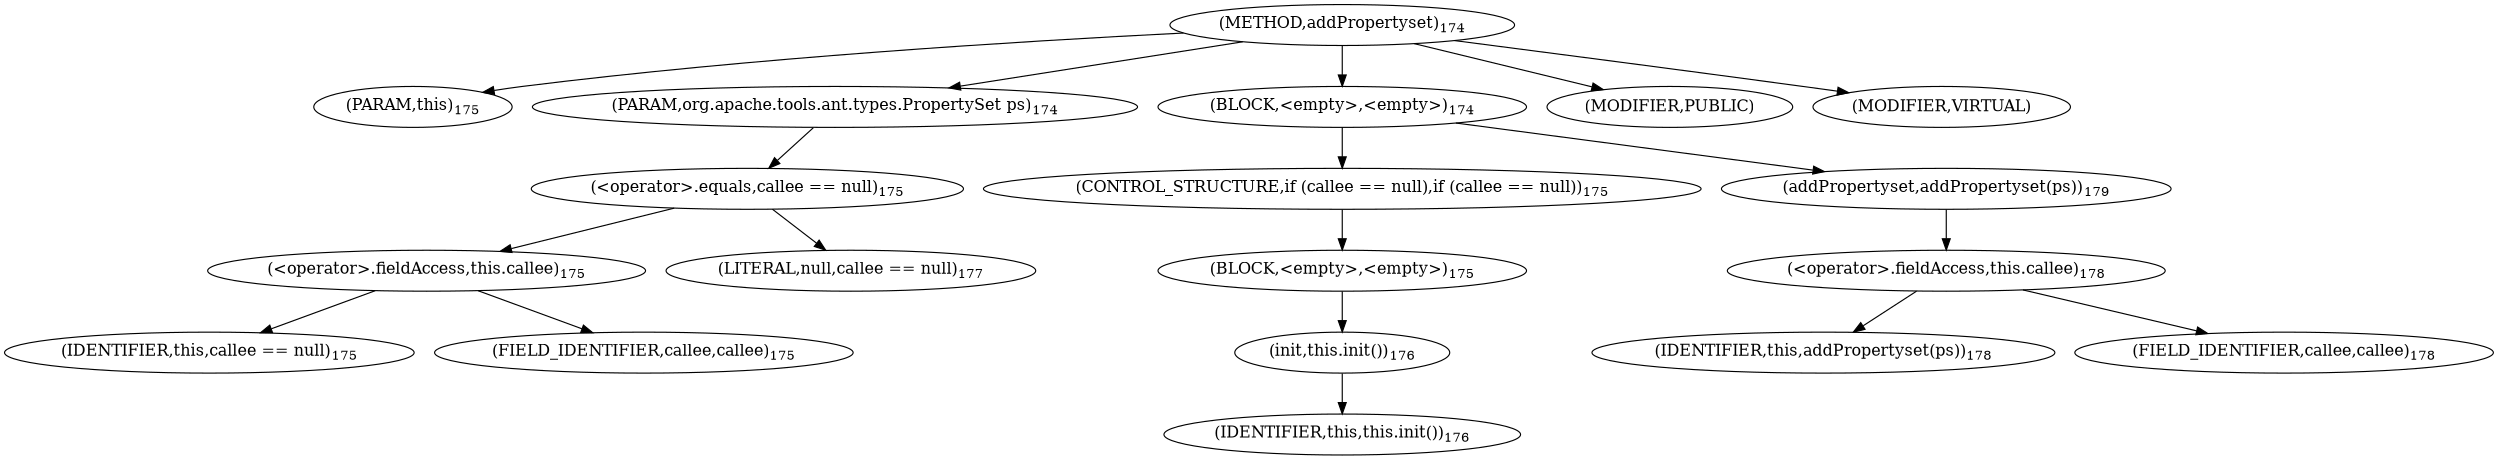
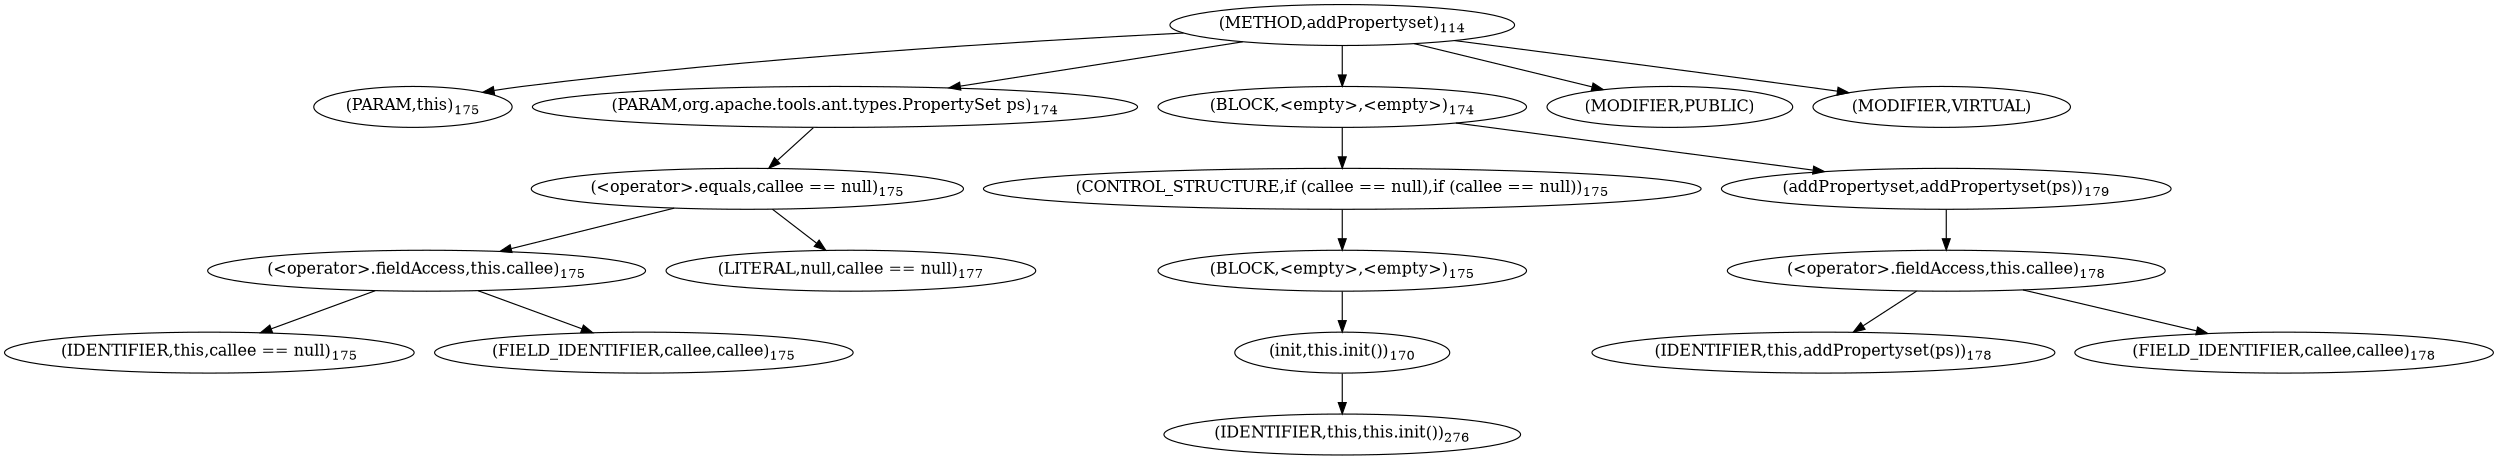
(1453, 23) -> (1453, 23)
(1403, 351) -> (1403, 351)
(1457, 433) -> (1457, 433)
